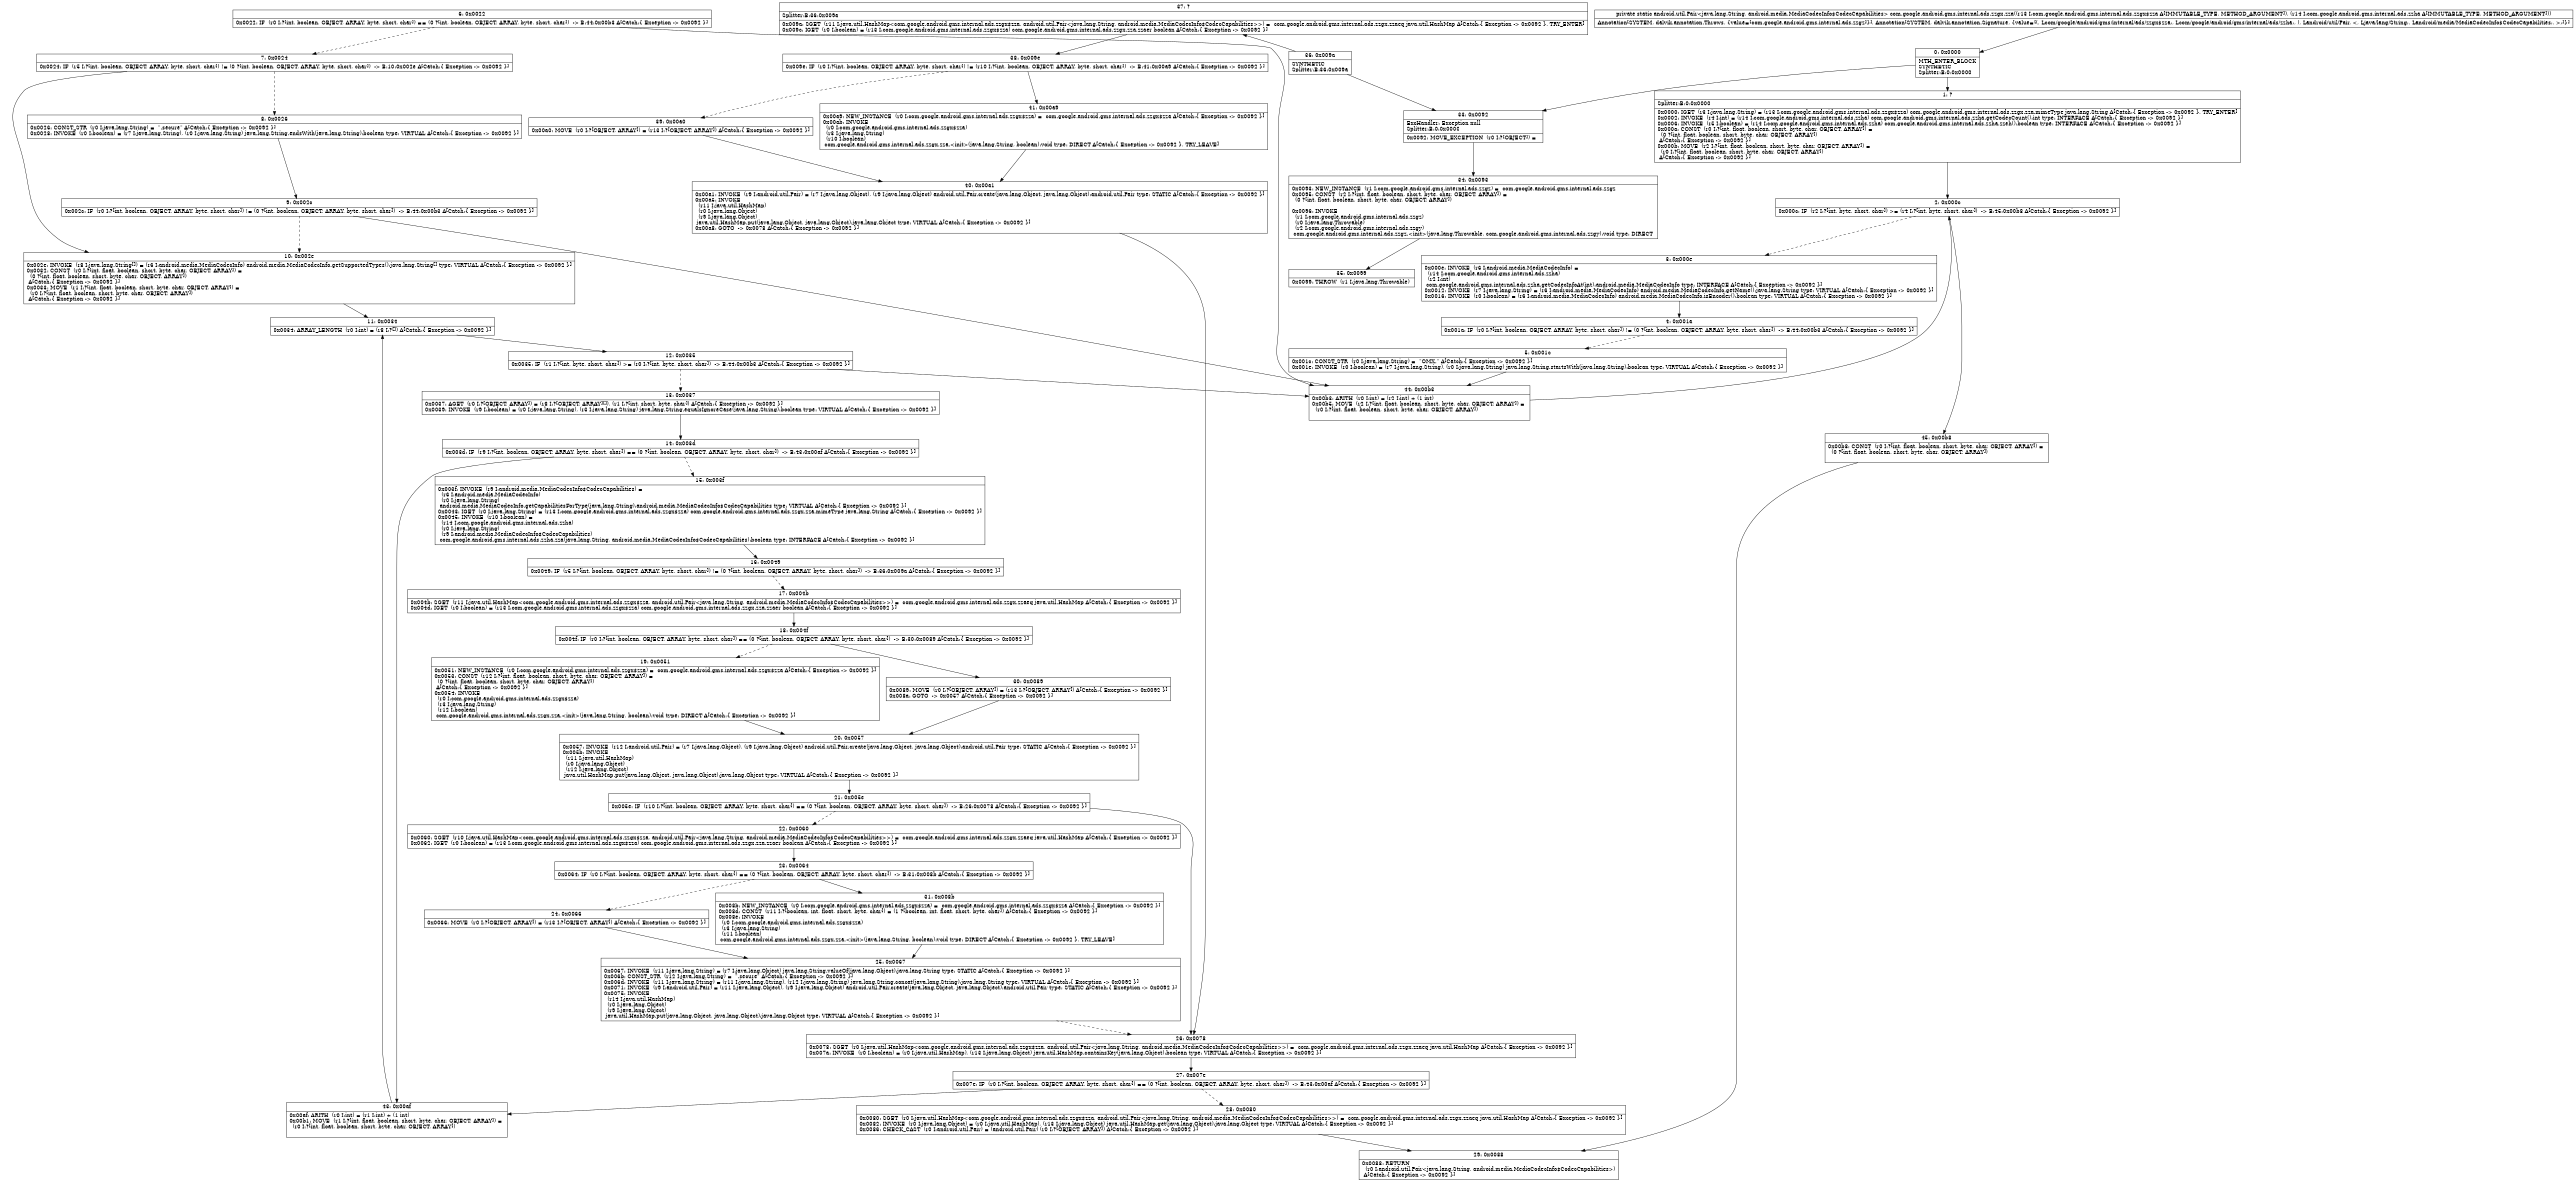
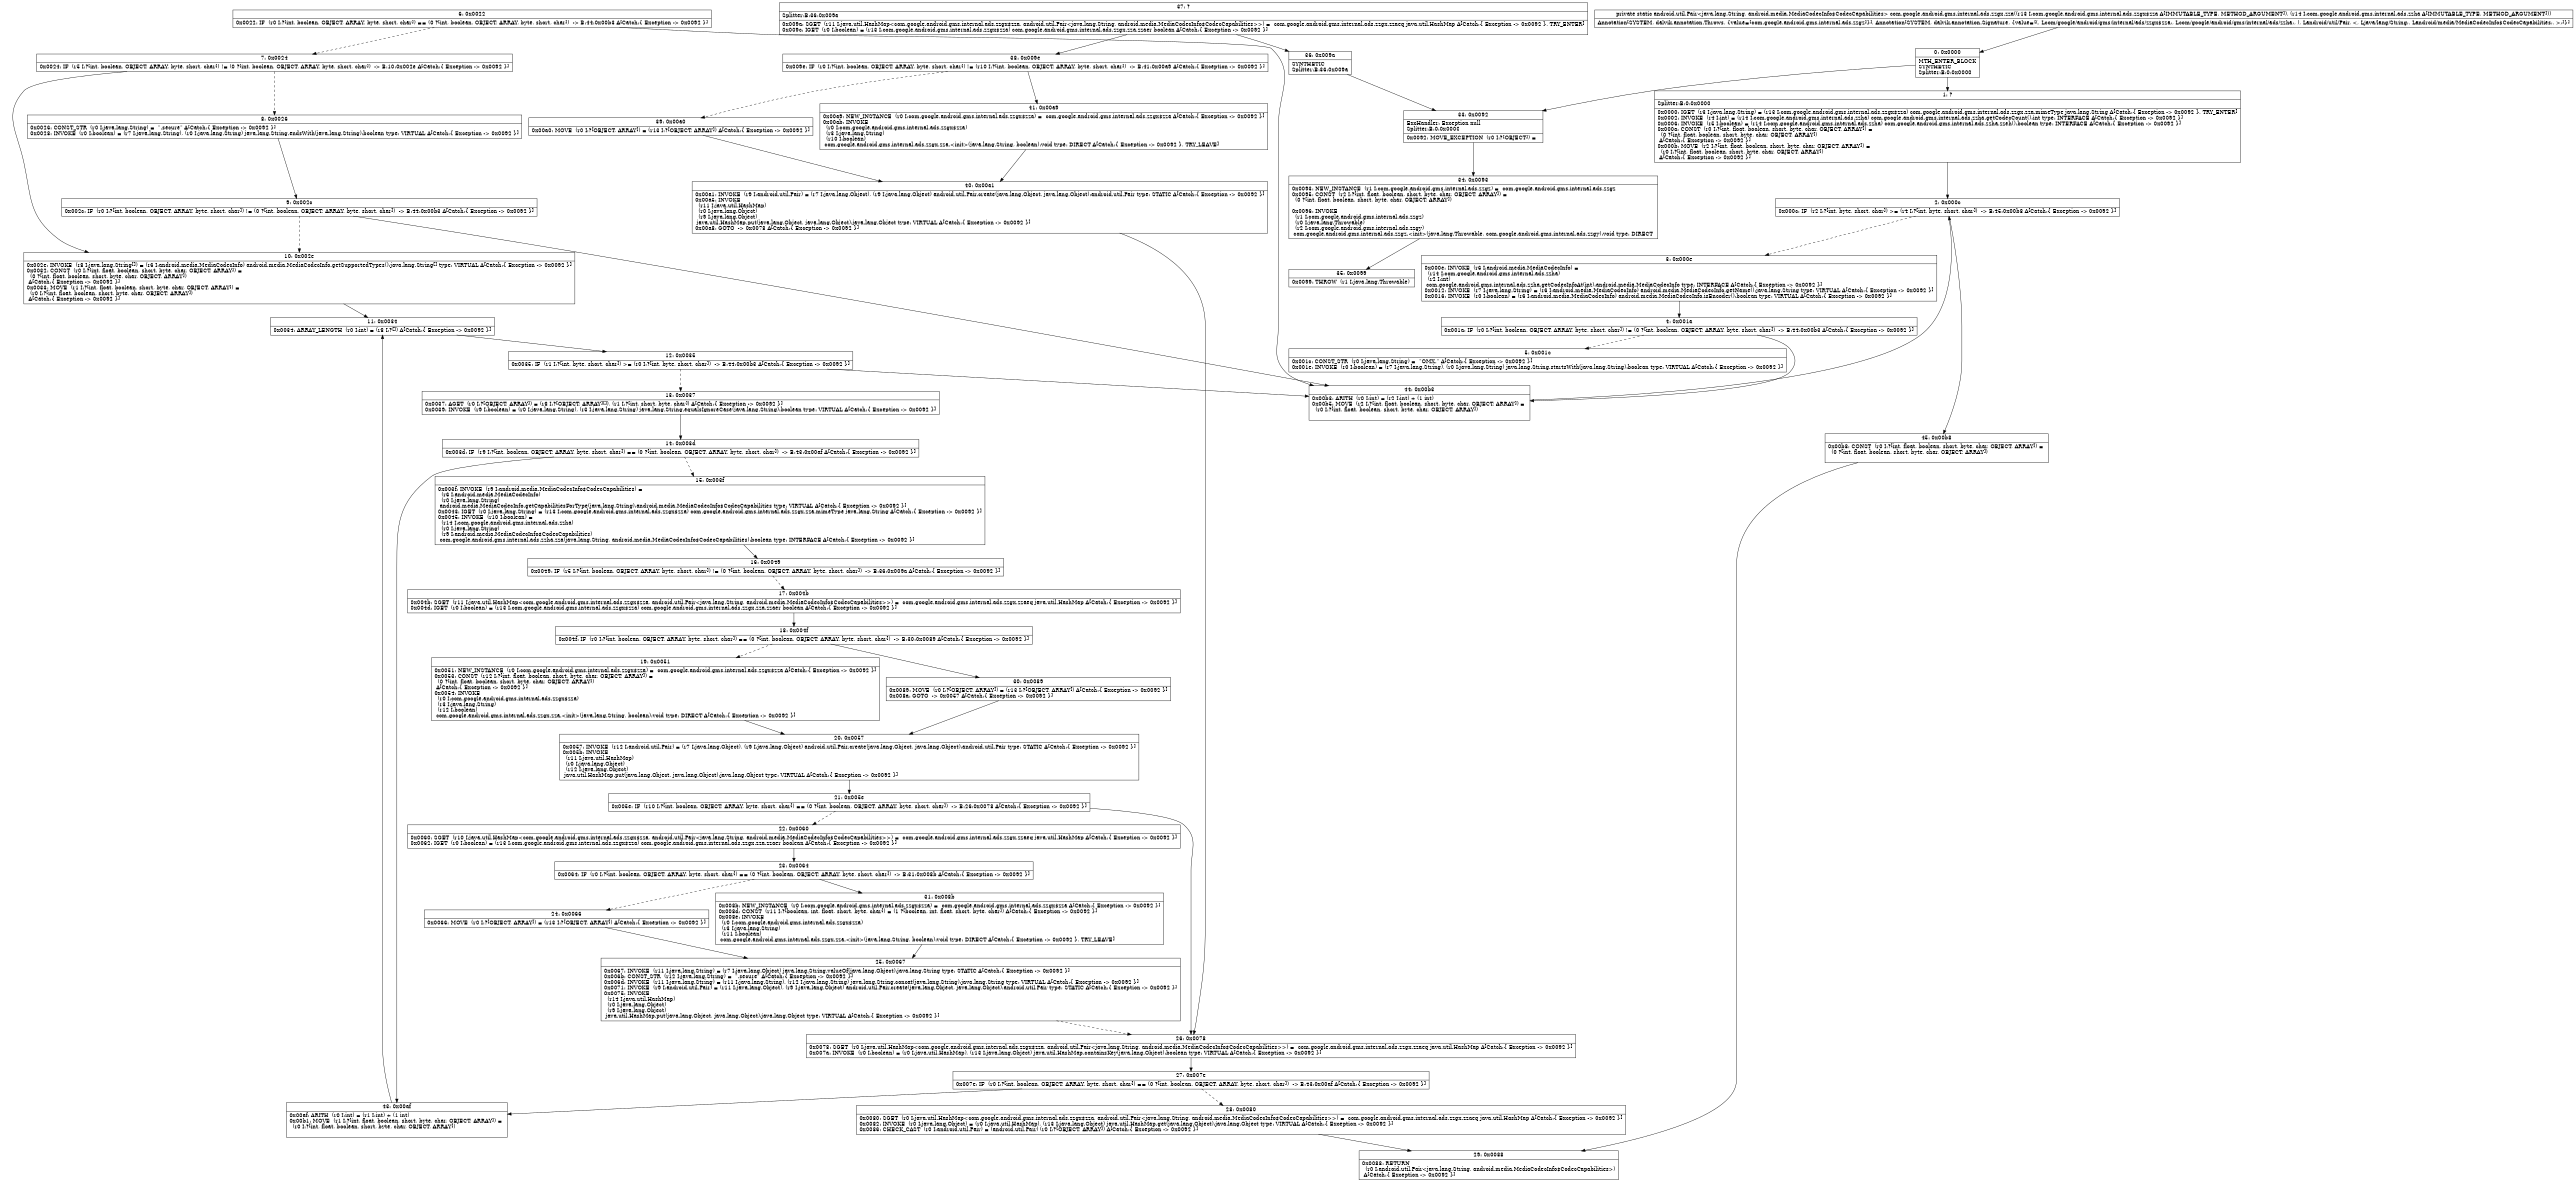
(1271, 43) -> (1261, 42)
(1488, 378) -> (1694, 392)
